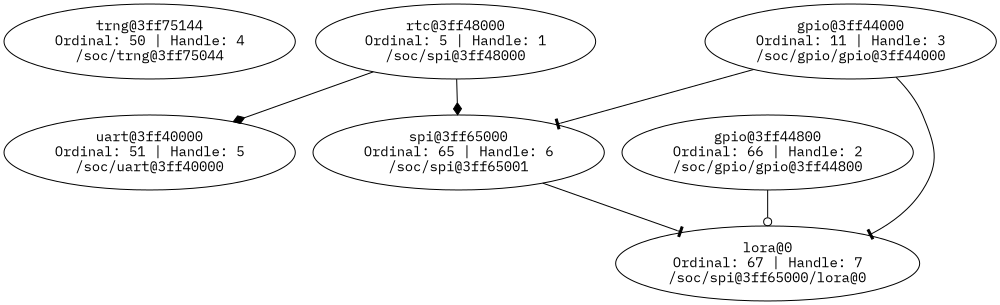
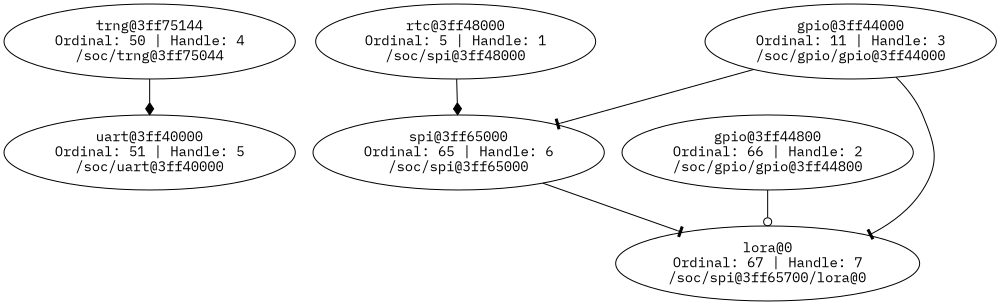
(309, 95) -> (150, 91)
(459, 152) -> (459, 152)
(768, 263) -> (768, 263)
